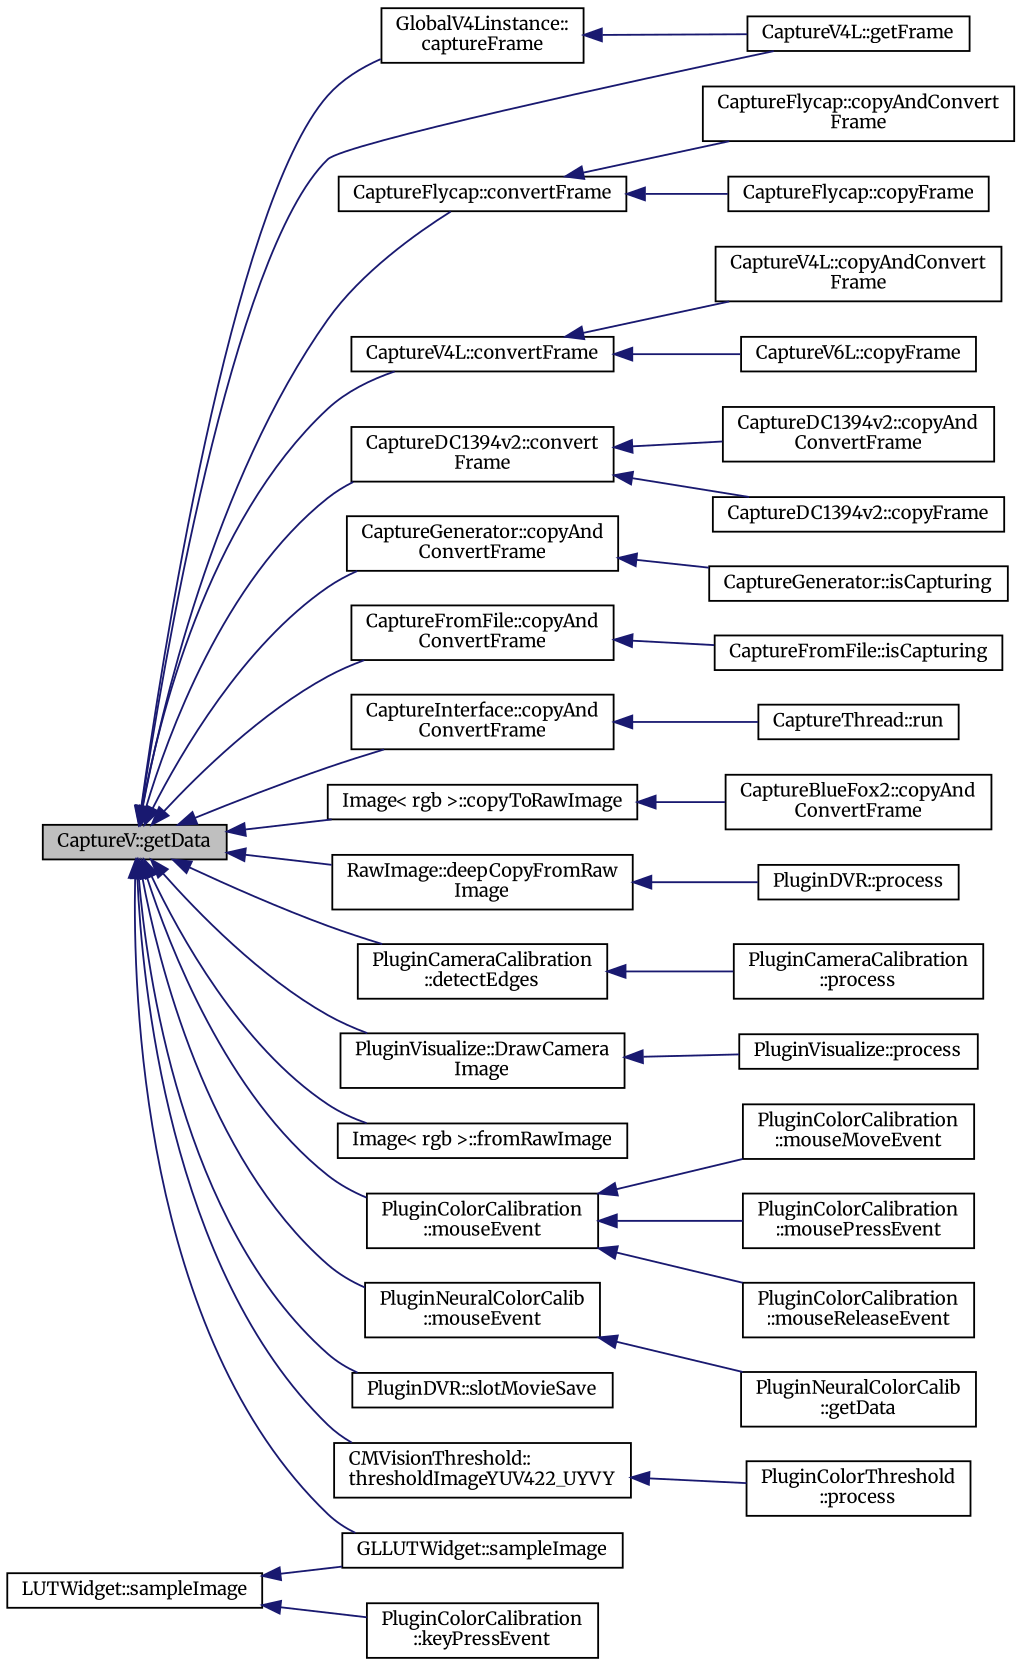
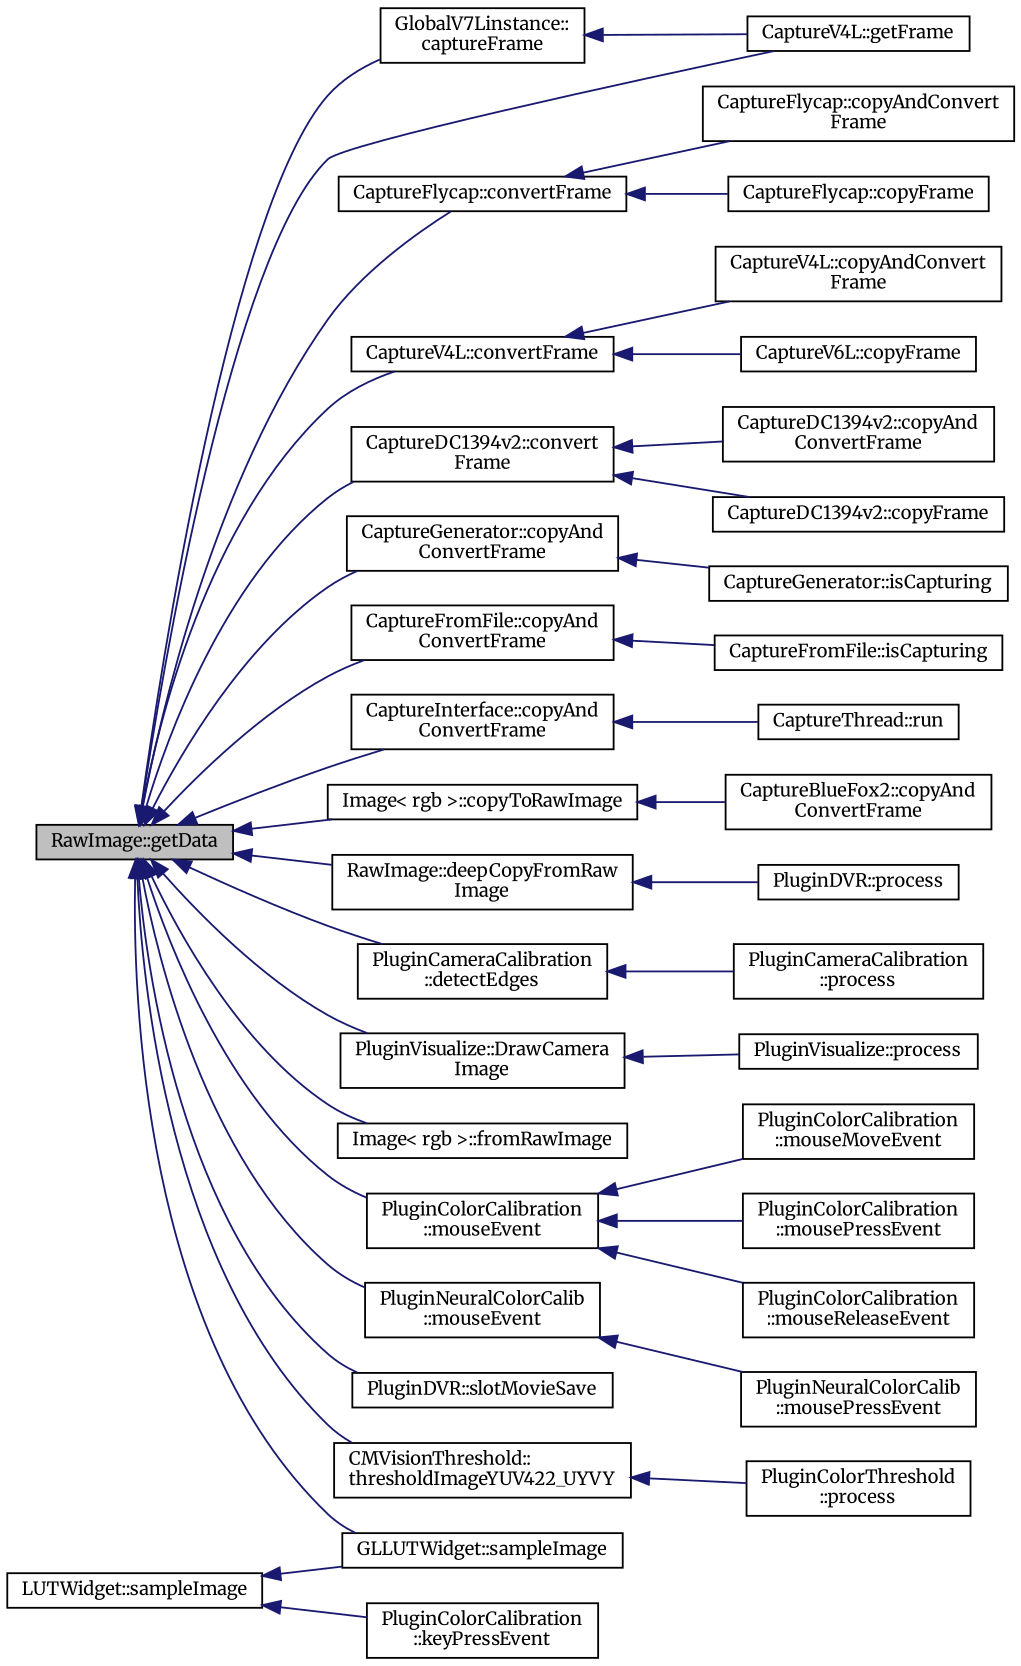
(483, 36) -> (483, 36)
(135, 842) -> (135, 842)
(859, 1399) -> (859, 1399)
